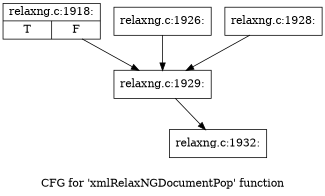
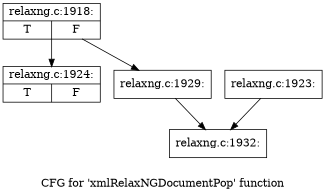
(163, 21) -> none
(274, 21) -> none
none -> (52, 84)
none -> (274, 84)
